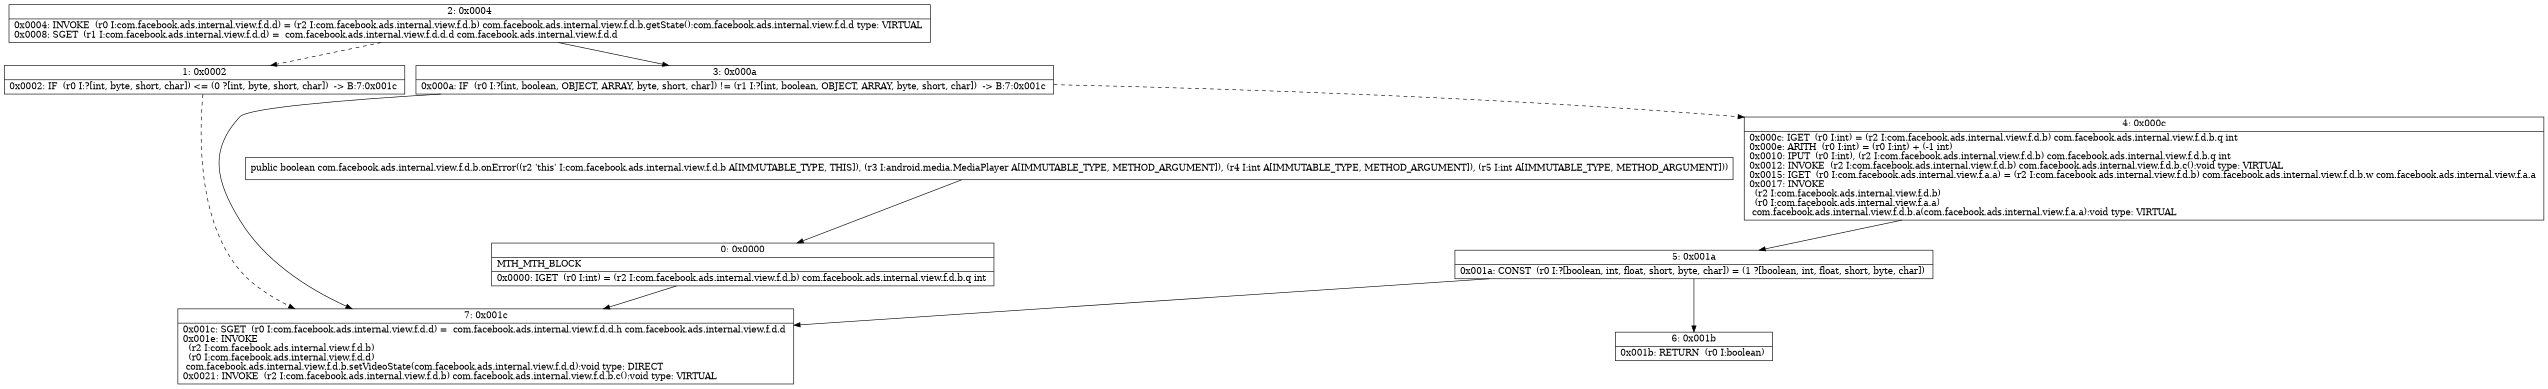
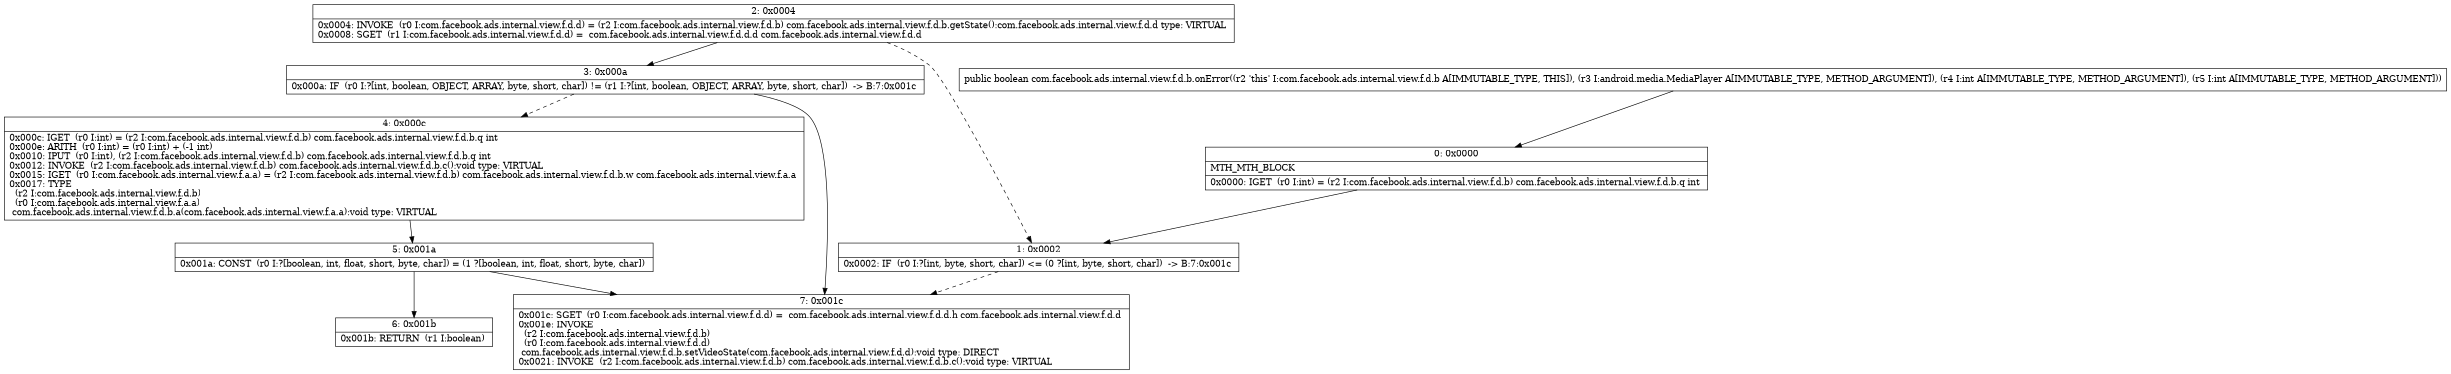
(1790, 185) -> (43, 185)
(643, 296) -> (1234, 216)
(1694, 353) -> (414, 339)
